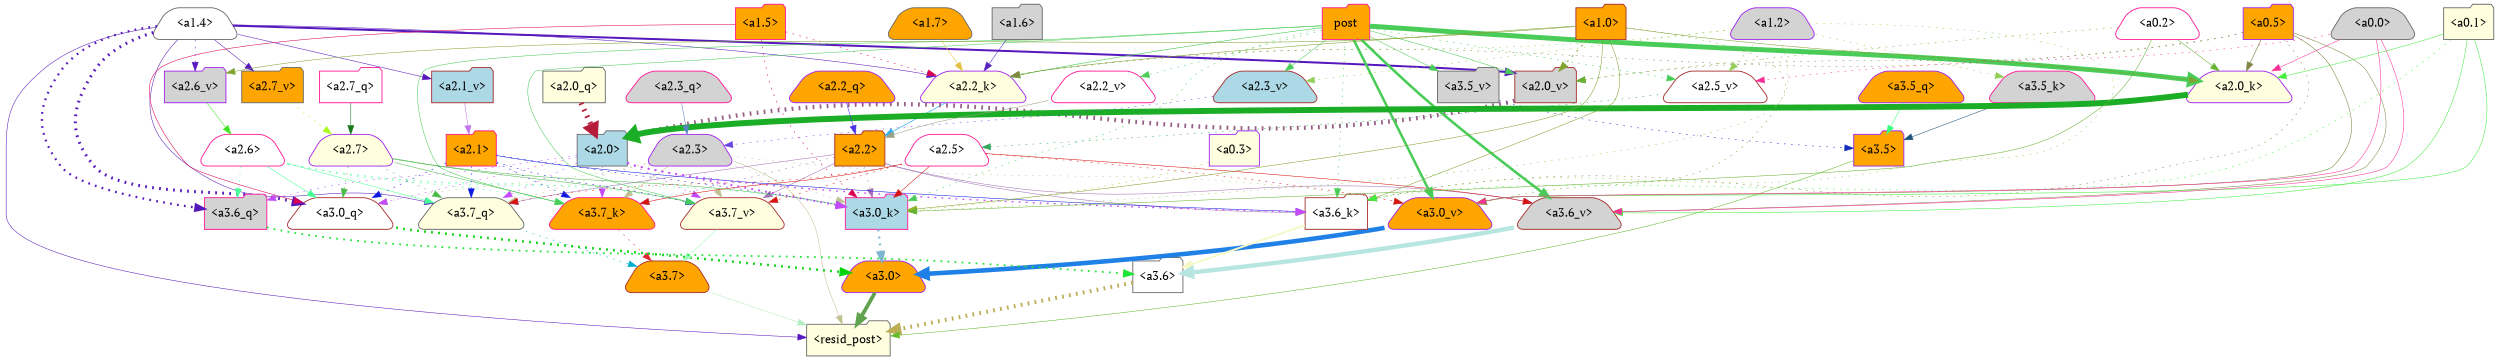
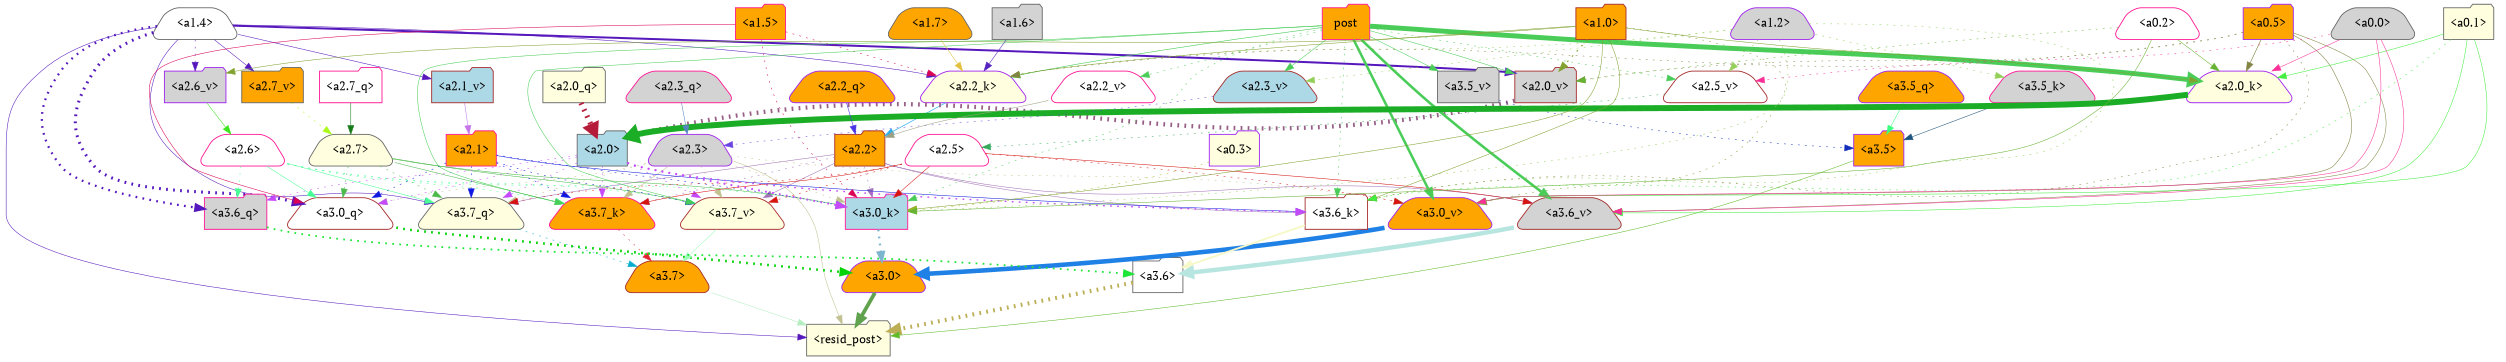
(351, 150) -> (351, 150)
